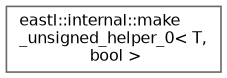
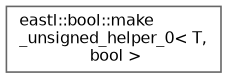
(114, 39) -> (114, 39)
